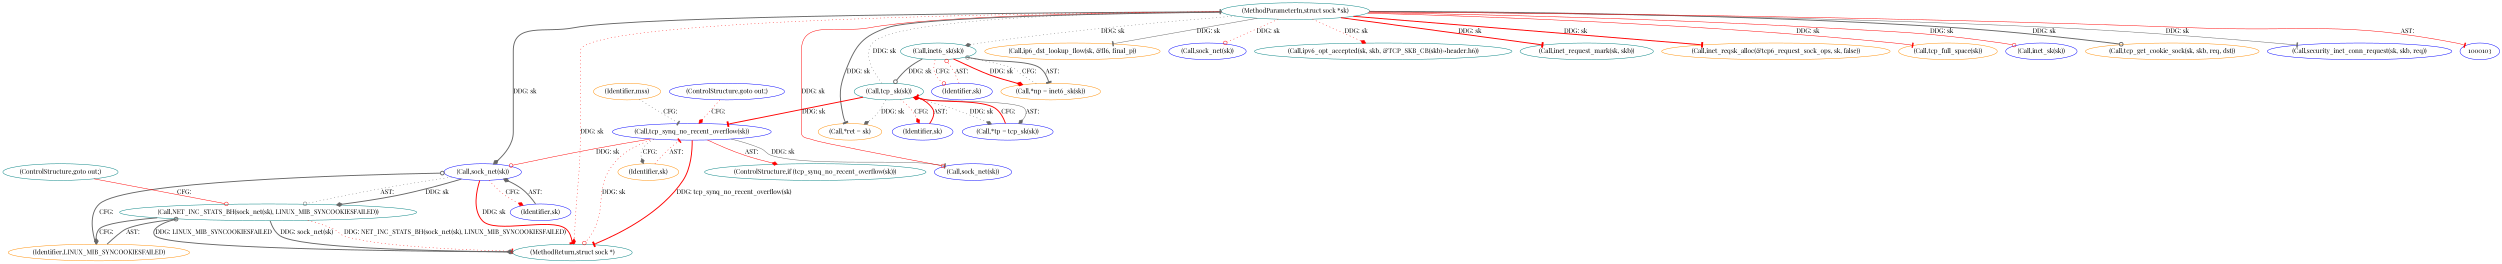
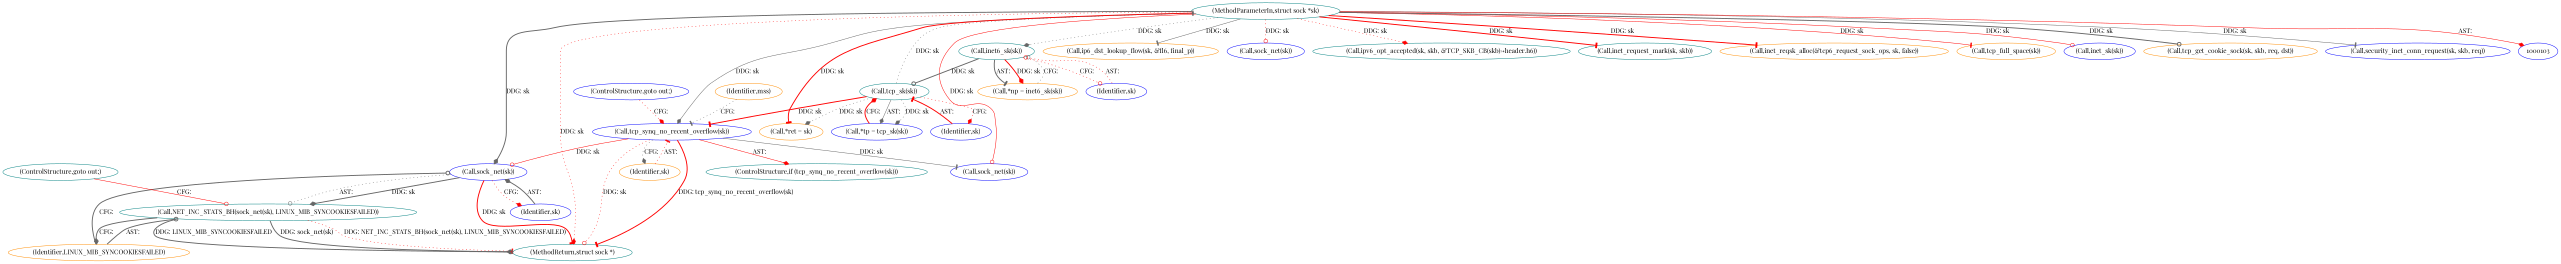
(1972, 21) -> (2018, 21)
none -> (911, 26)
(885, 28) -> (916, 30)
